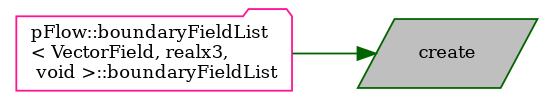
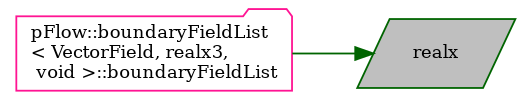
(448, 54) -> (436, 54)
